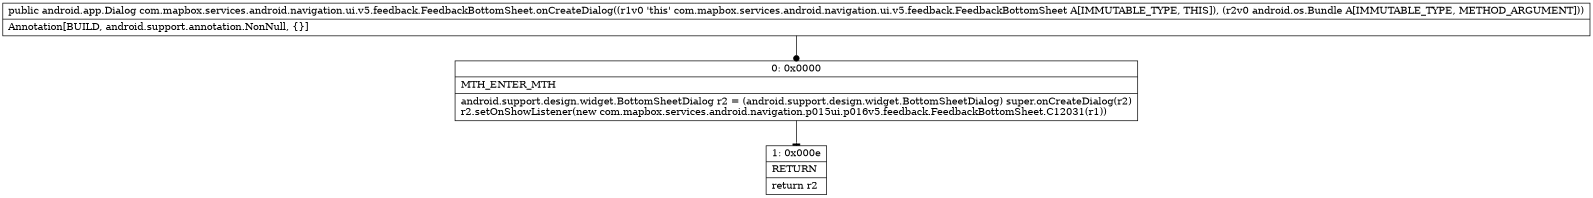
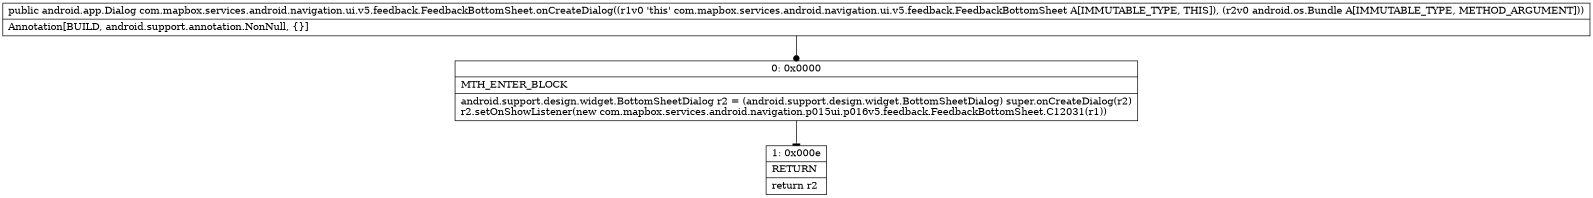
(508, 85) -> (514, 85)
